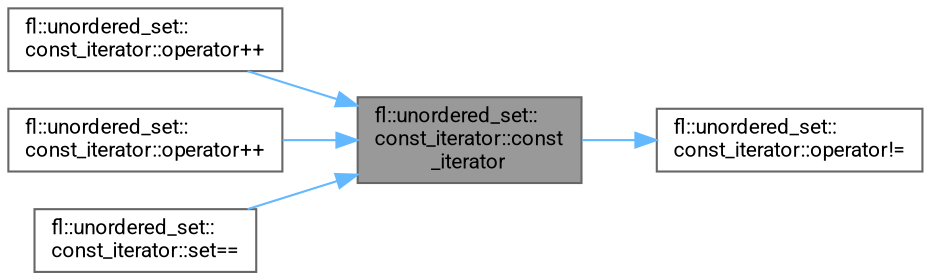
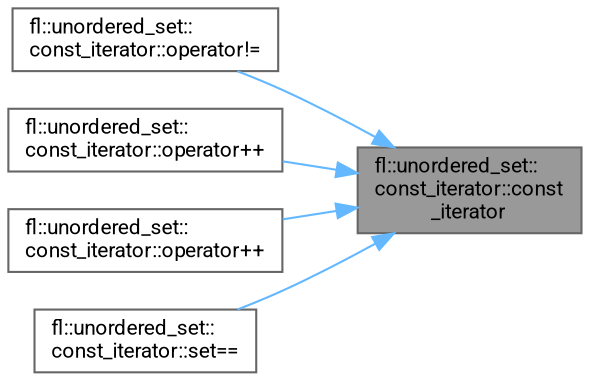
(609, 140) -> (307, 102)
